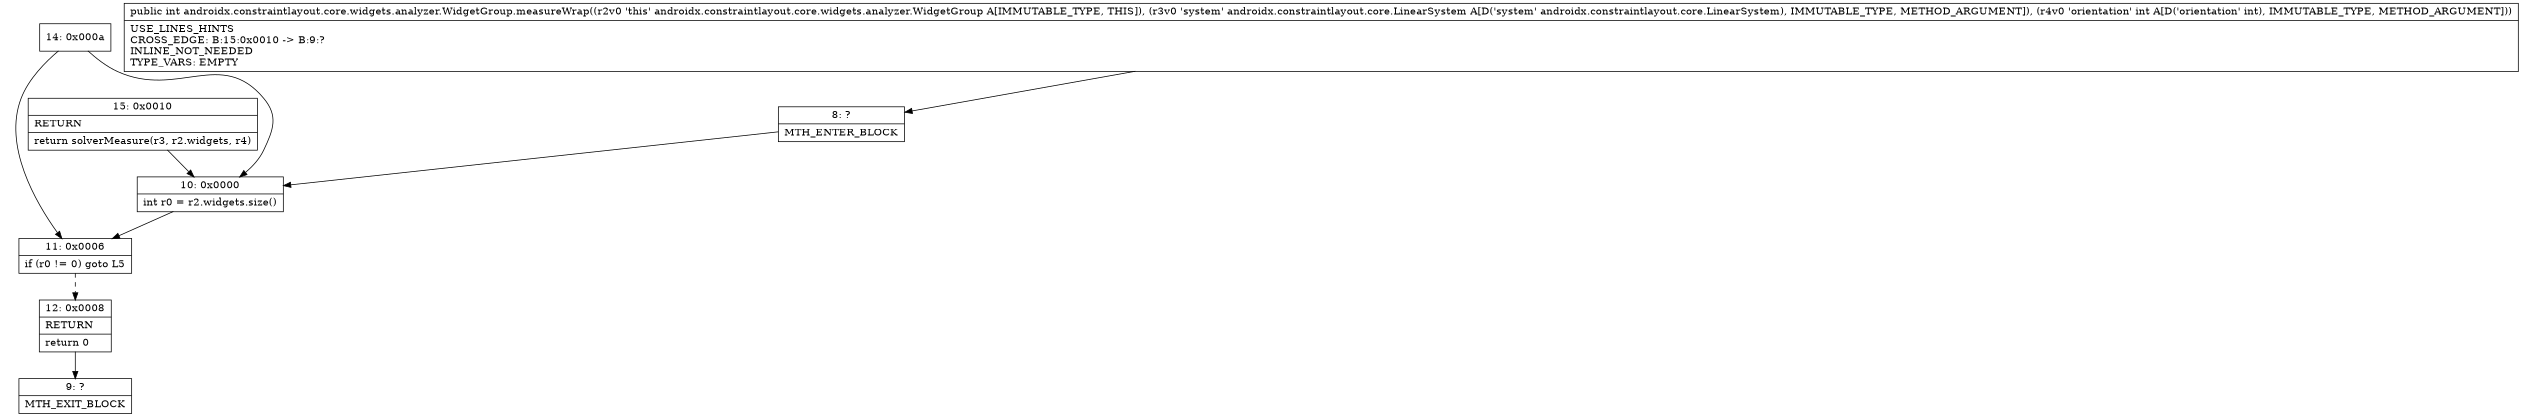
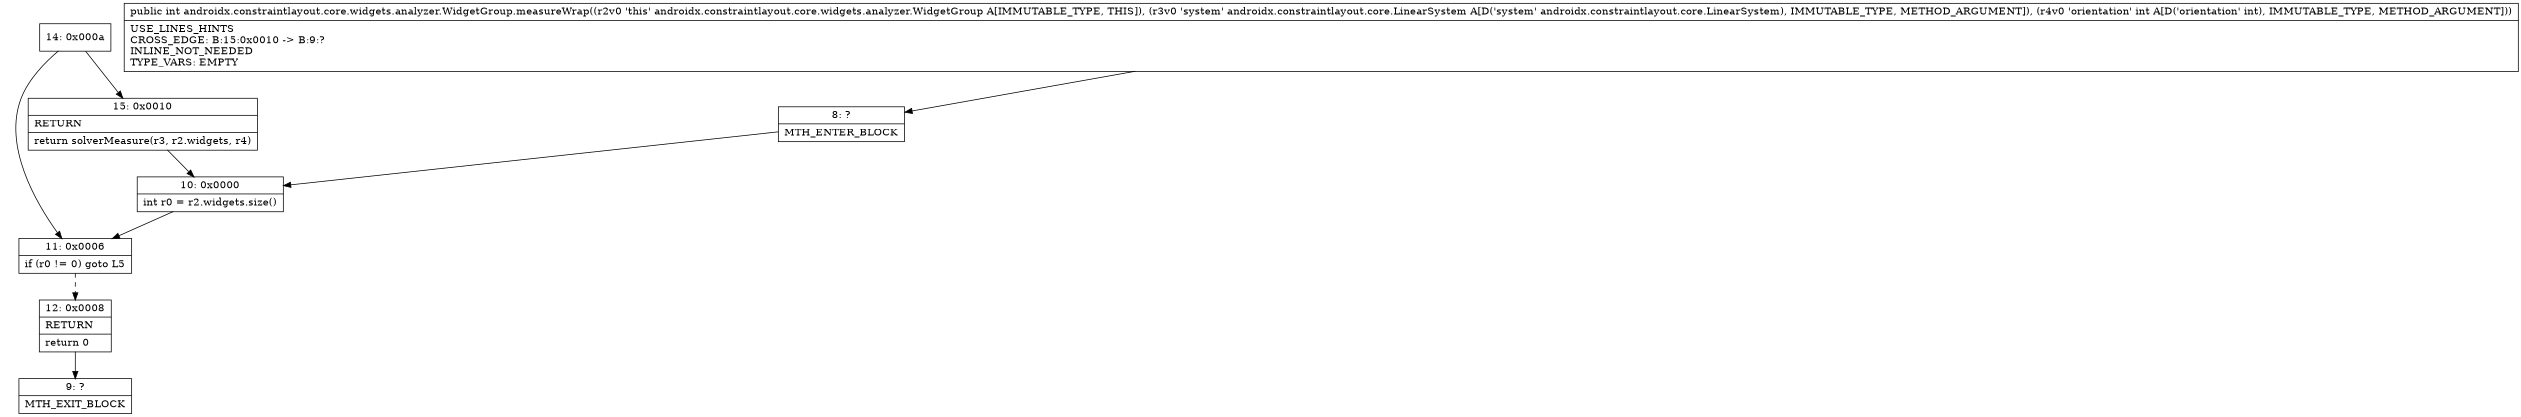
(218, 75) -> (102, 72)
